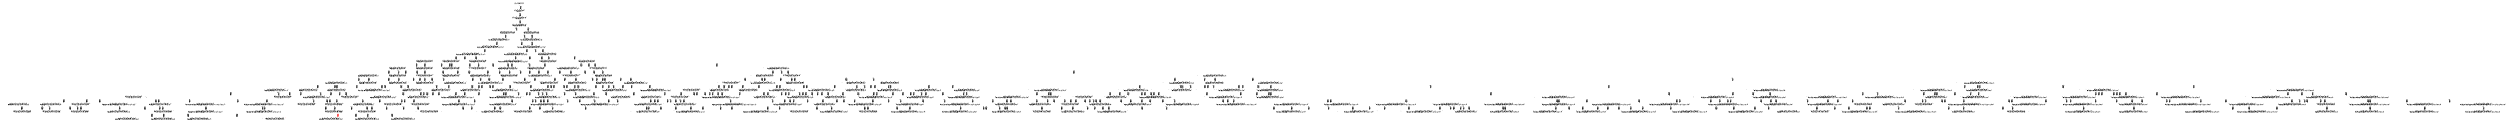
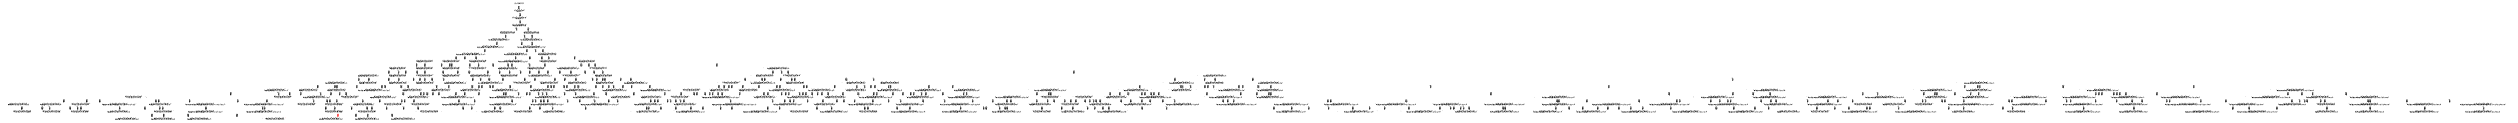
(520, 8) -> (518, 7)
